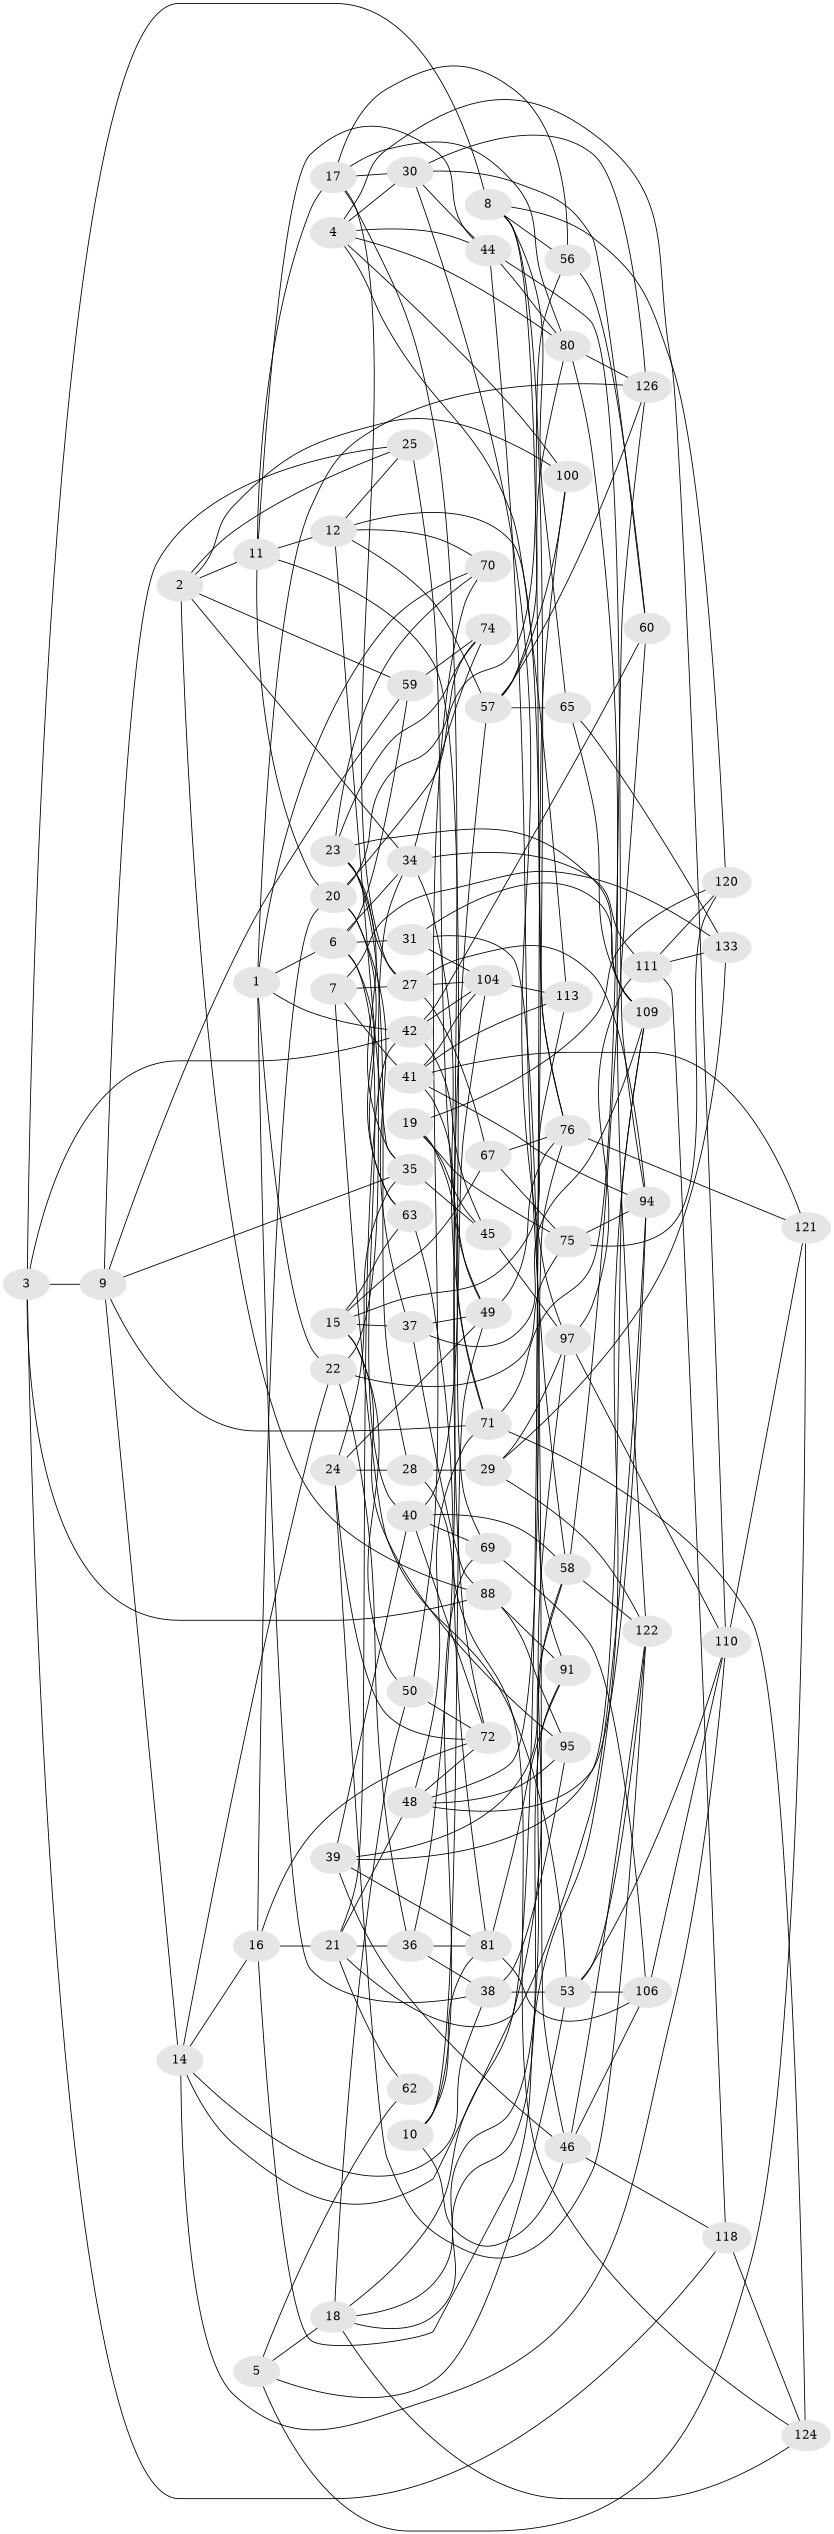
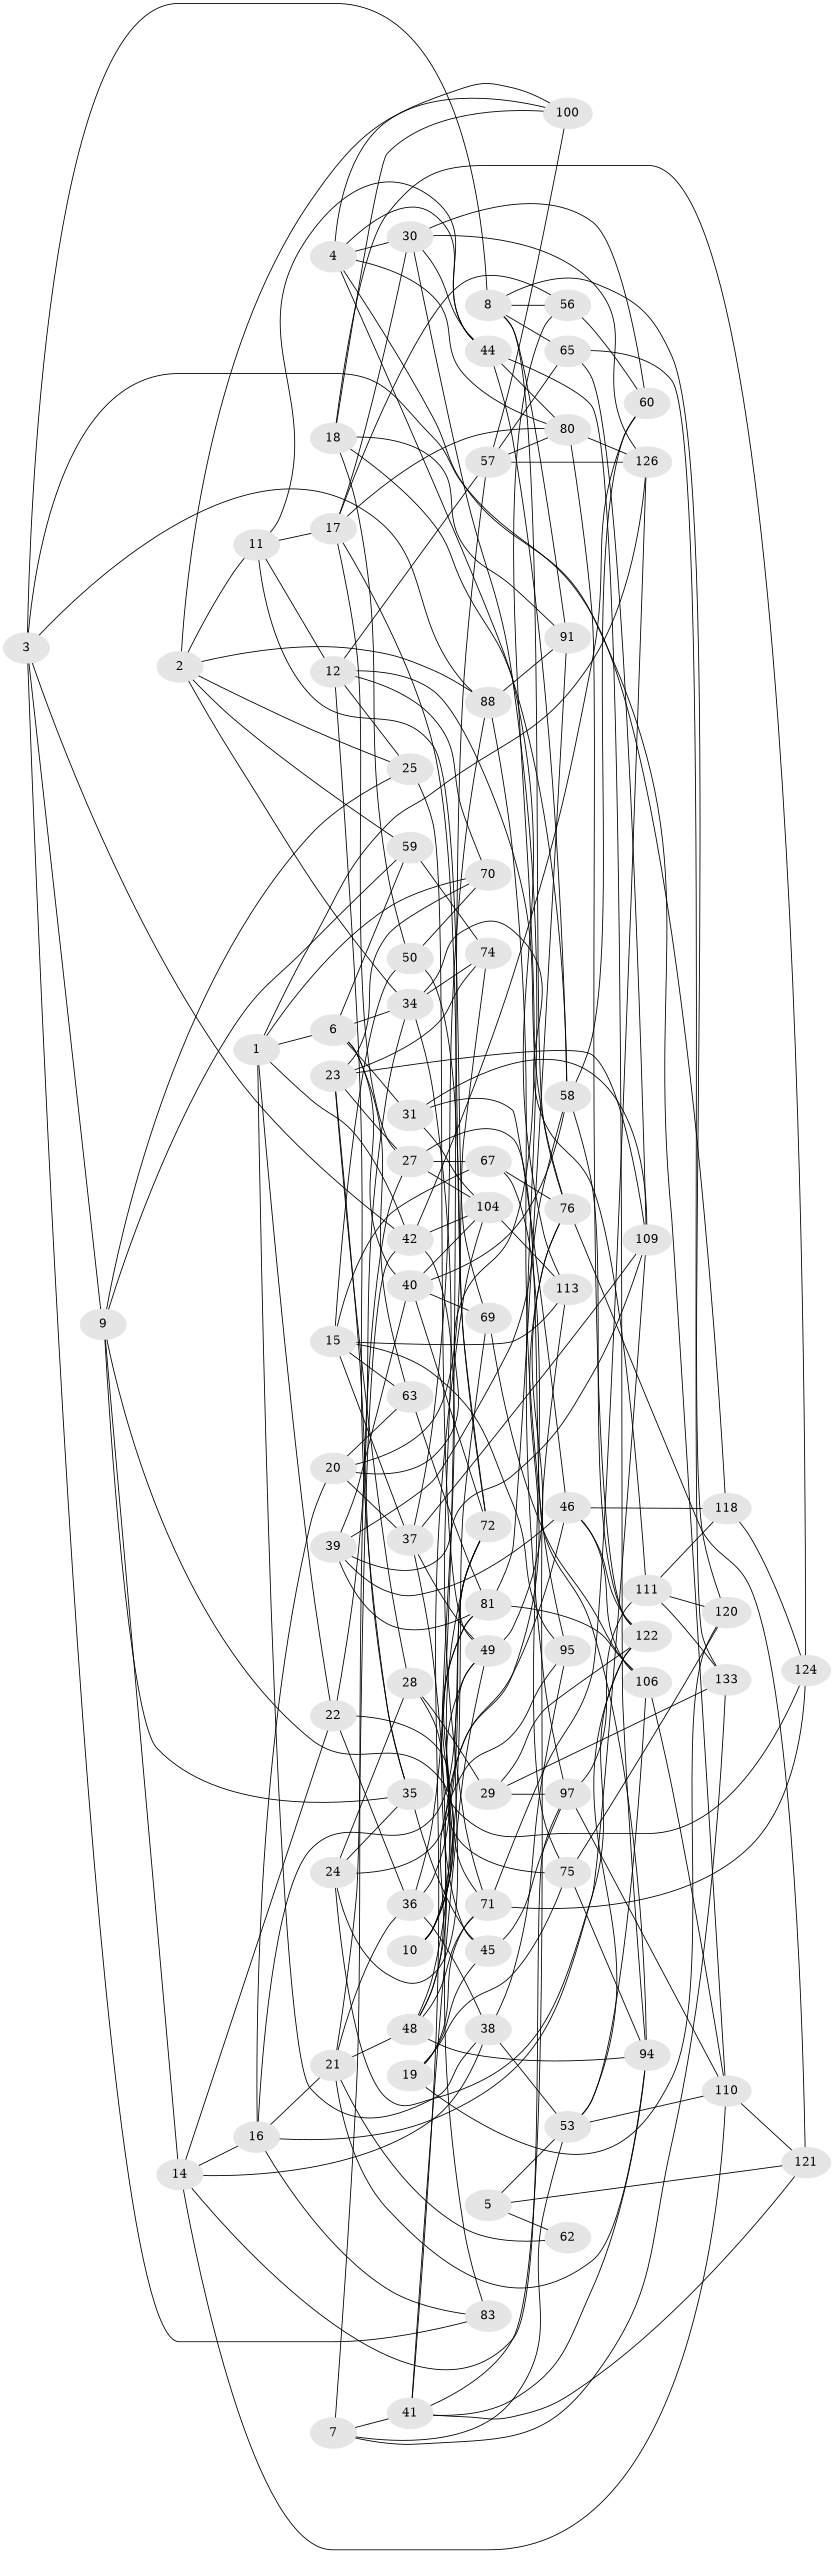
(267, 724) -> none
none -> (488, 2316)
(295, 2344) -> none
